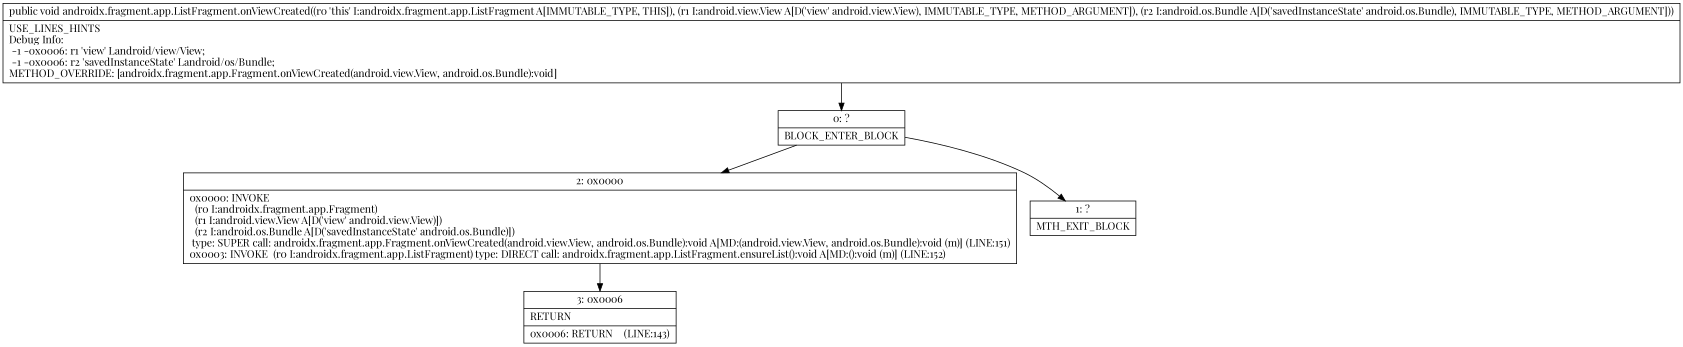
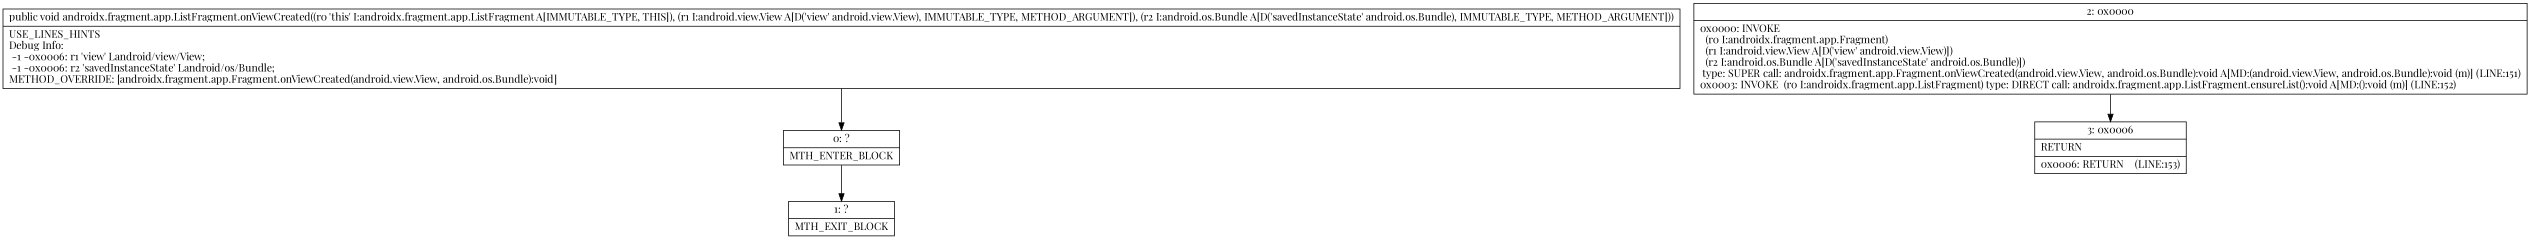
(842, 136) -> (842, 156)
(763, 158) -> none
(600, 334) -> (2110, 165)
